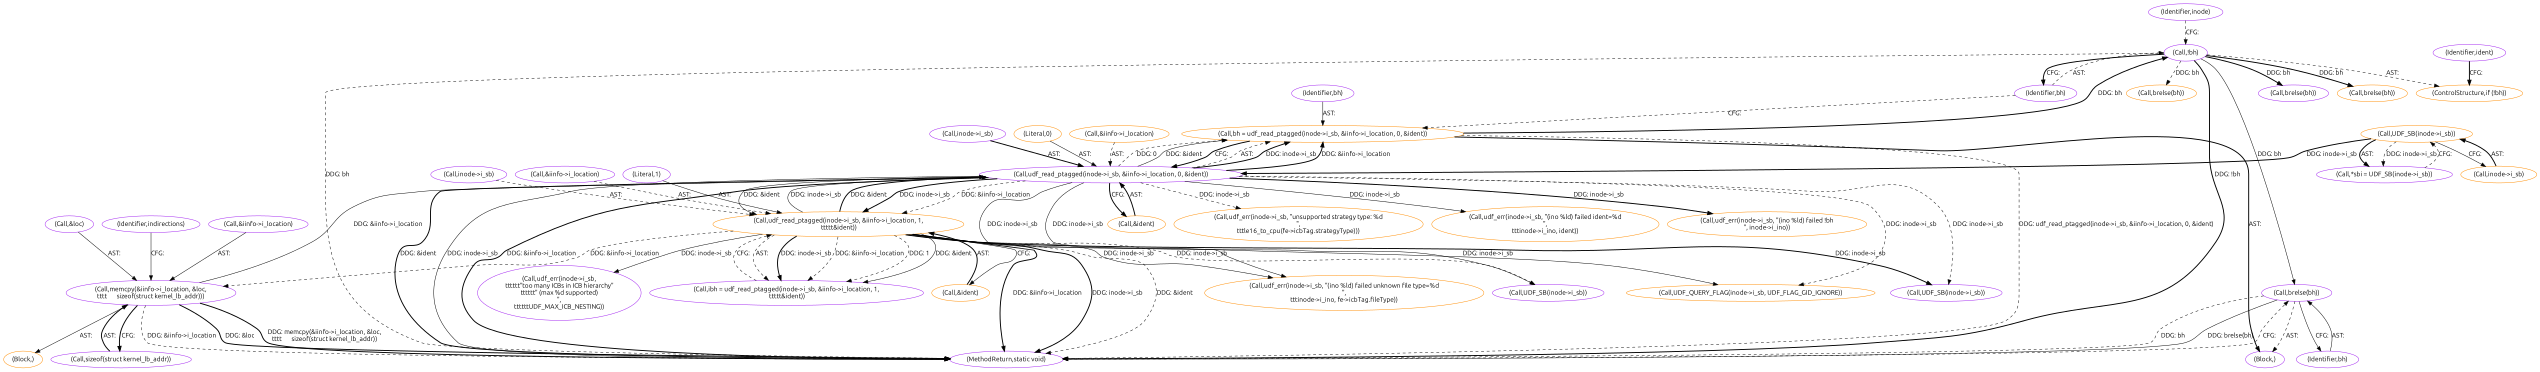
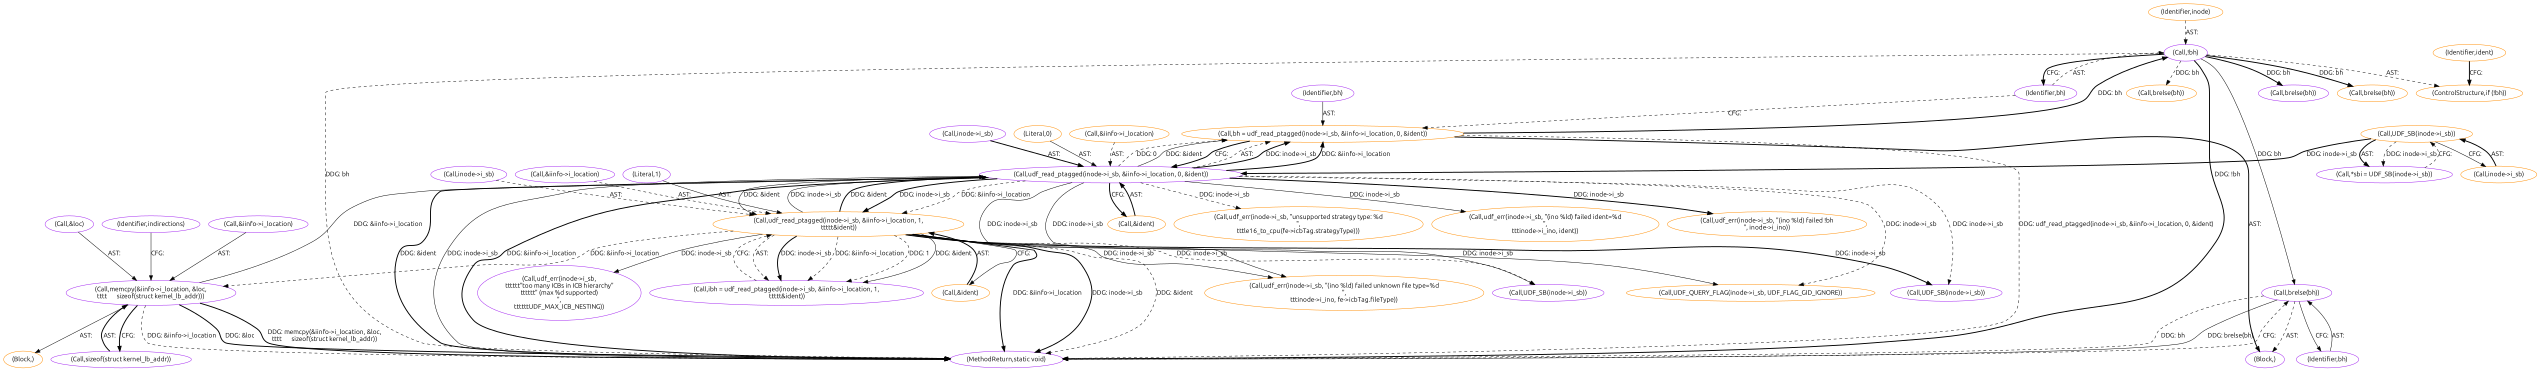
(2186, 12) -> (2186, 12)
(2193, 32) -> (2193, 32)
(2469, 53) -> (2469, 53)
